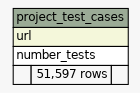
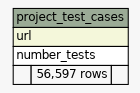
(72, 74) -> (72, 74)
